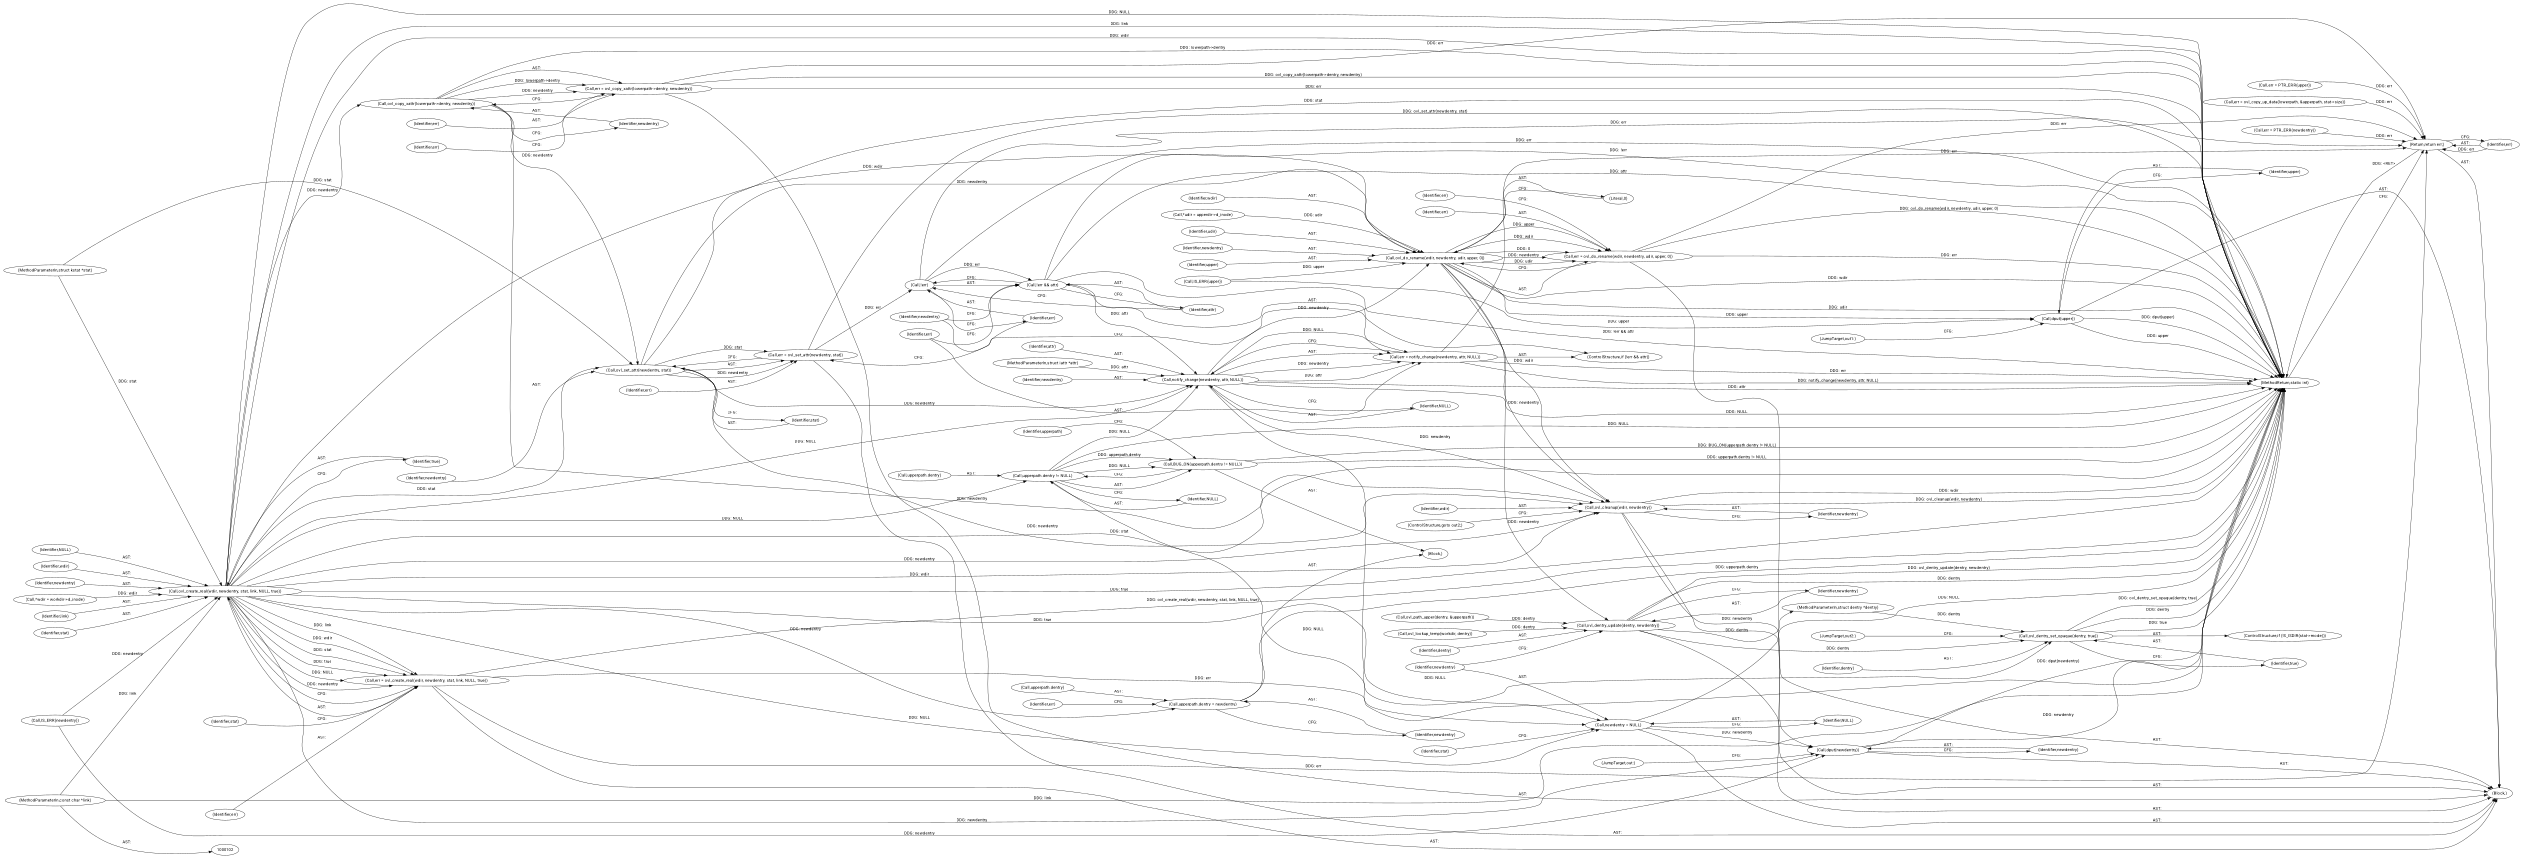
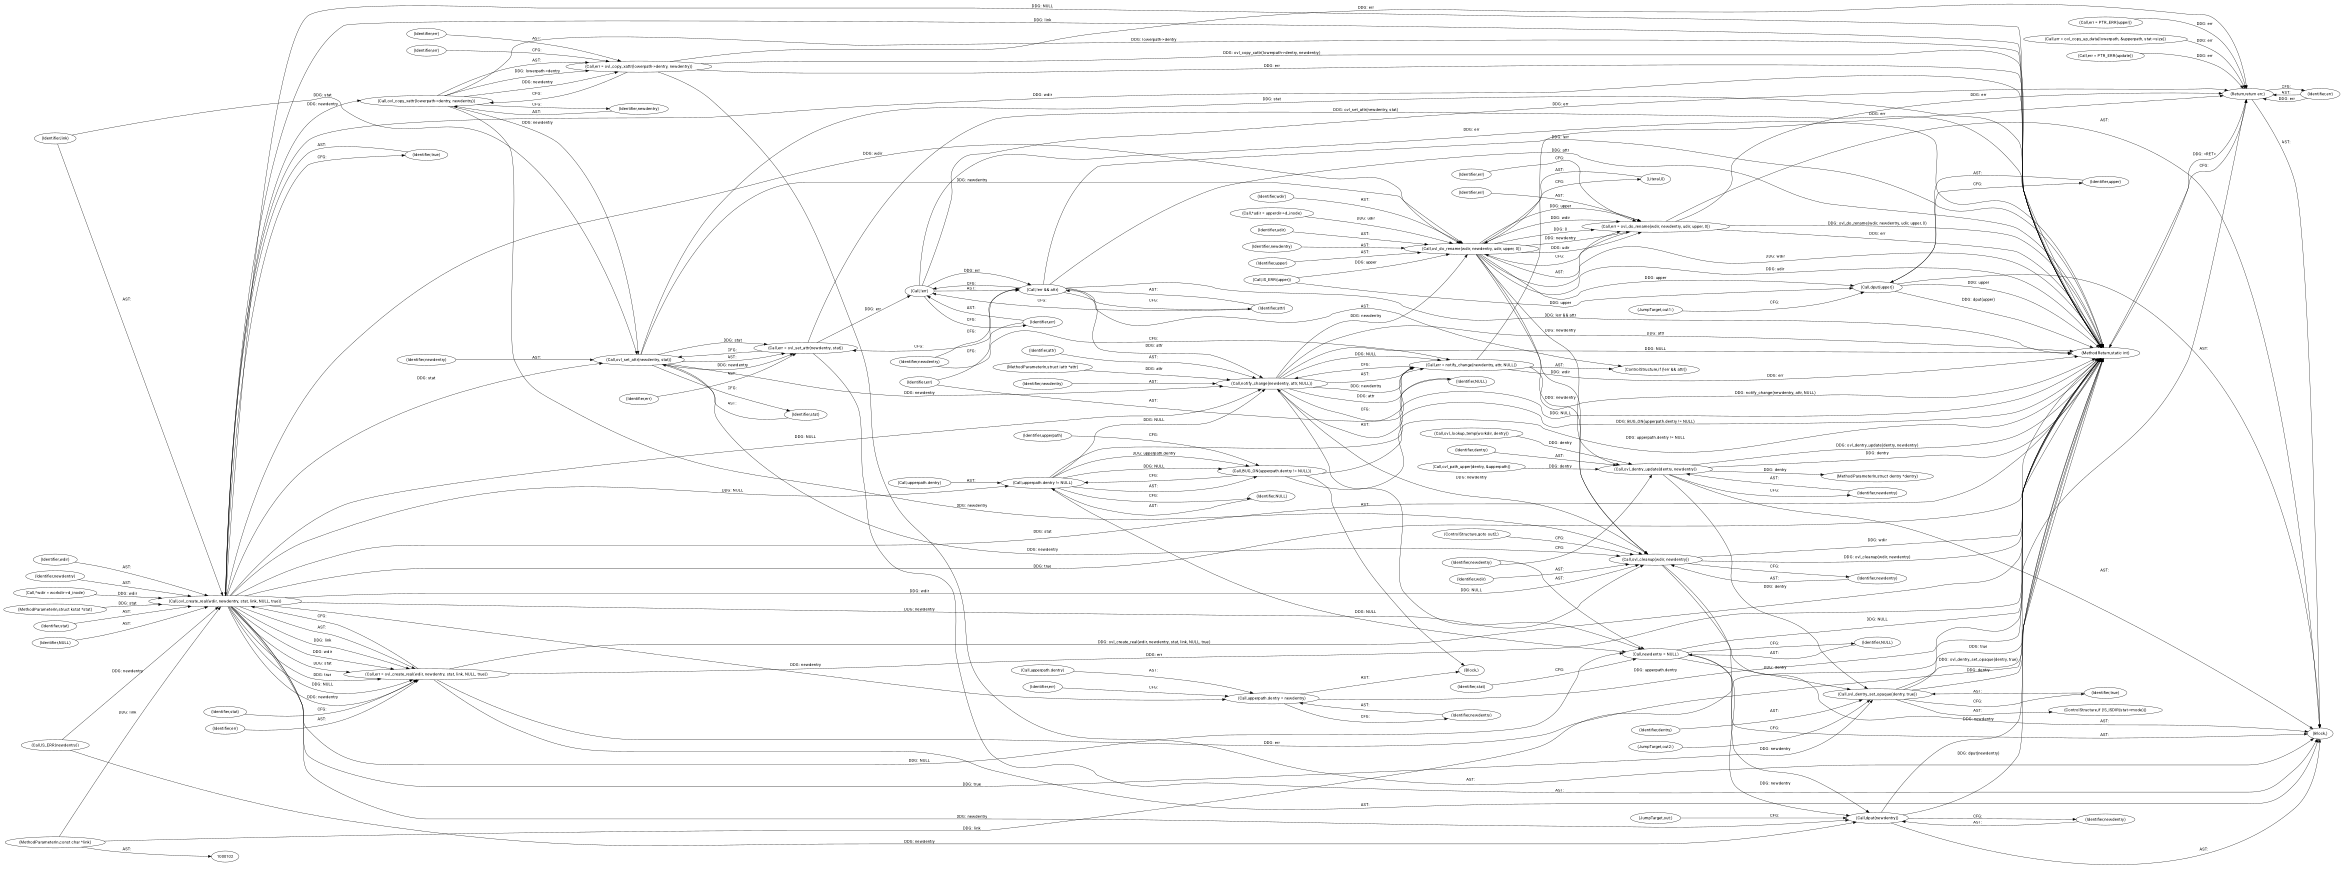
(2285, 130) -> (2105, 56)
(361, 196) -> (409, 129)
(1947, 622) -> (1784, 677)
